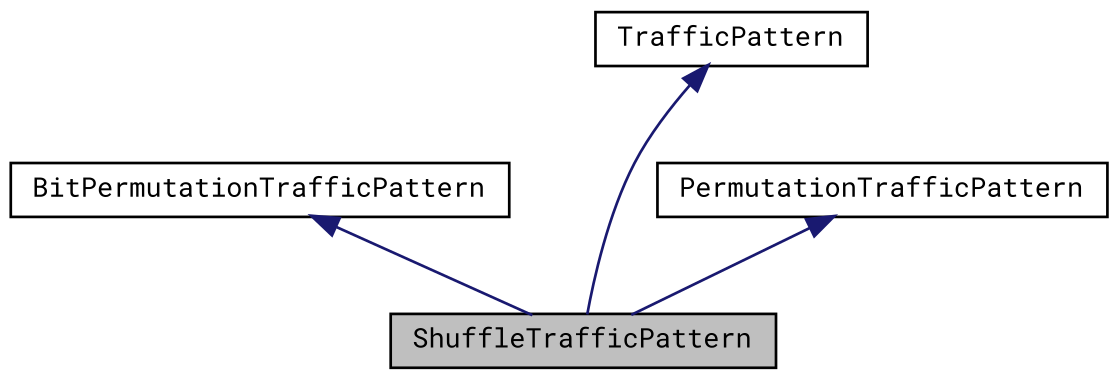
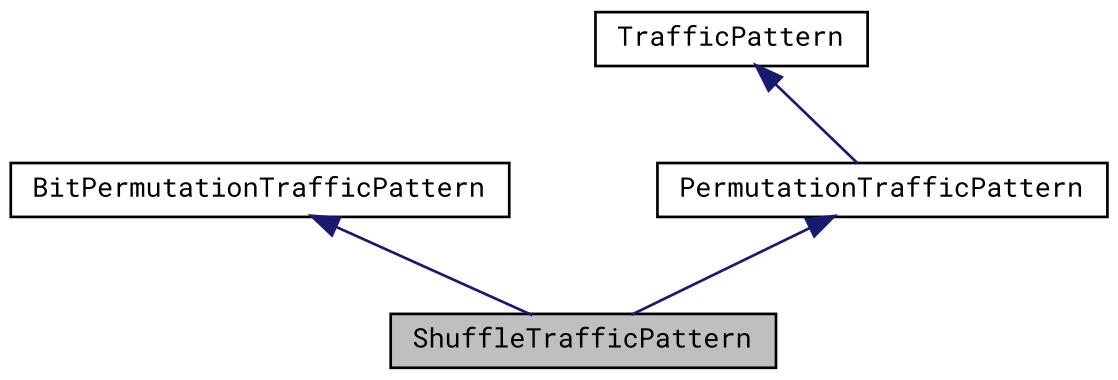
(621, 192) -> (817, 124)
